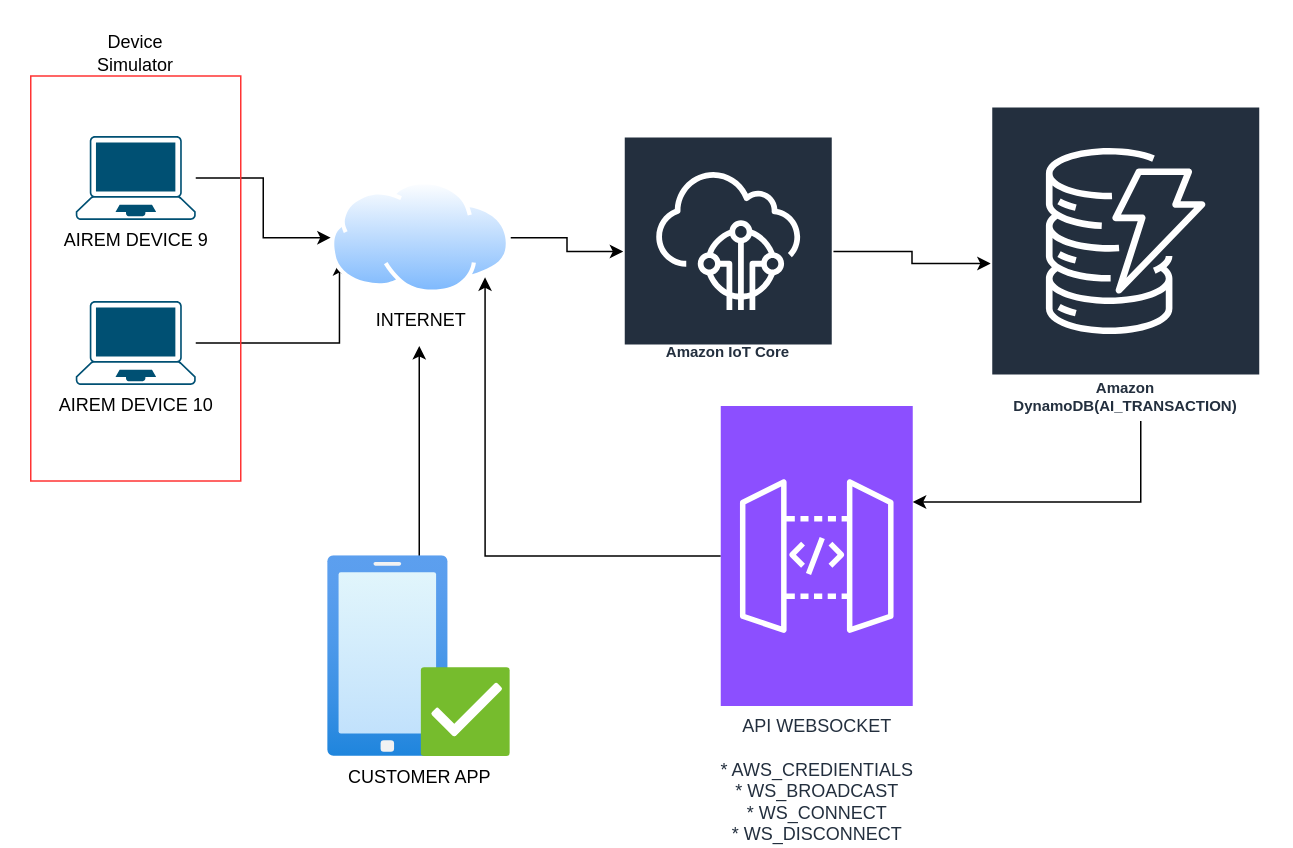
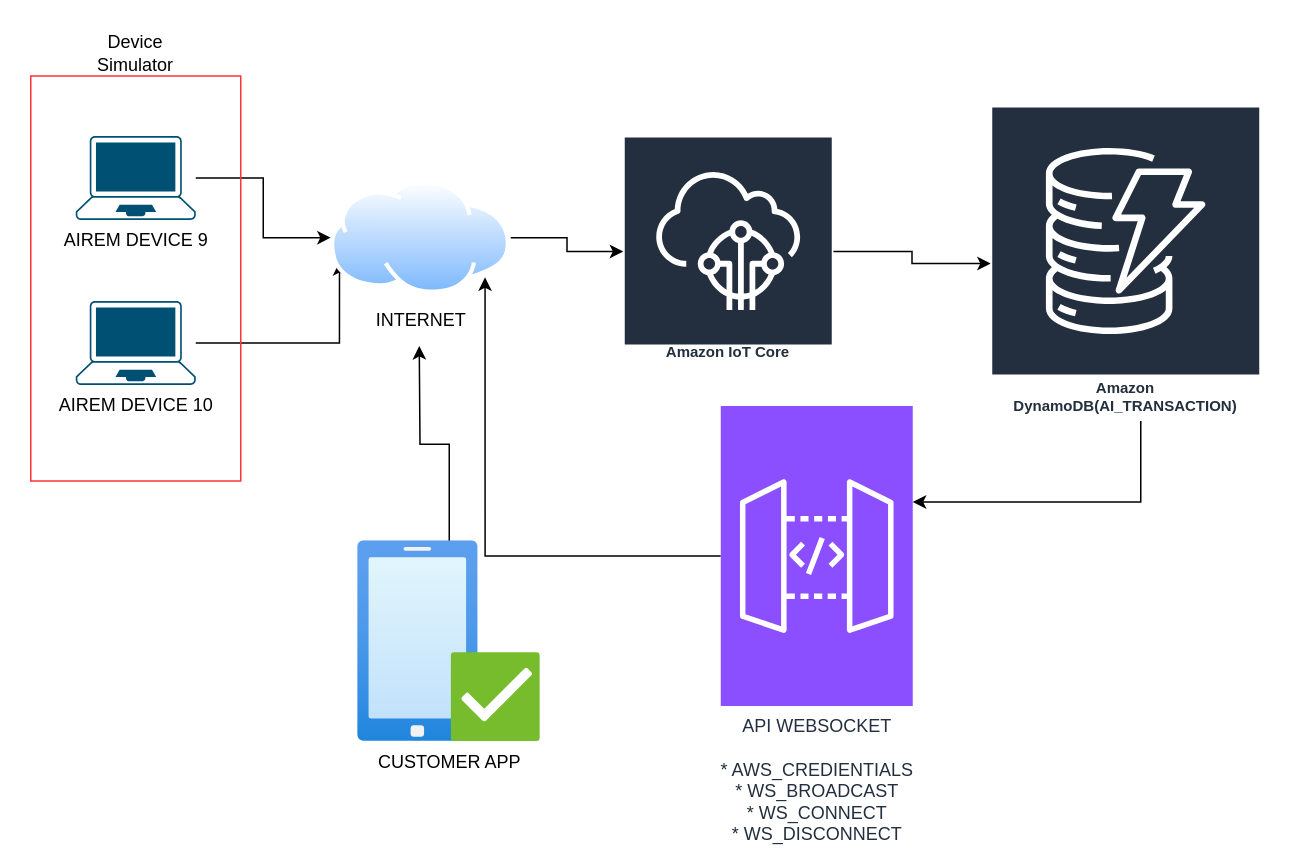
(419, 656) -> (449, 641)
